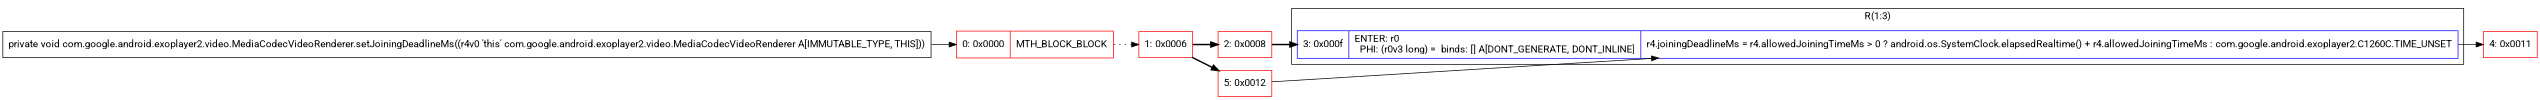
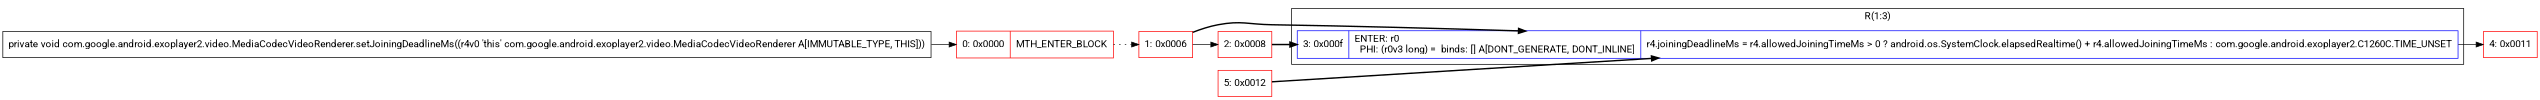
(1062, 44) -> (1062, 44)
(1202, 45) -> (1202, 45)
(1202, 62) -> (1355, 26)
(1462, 70) -> (1462, 70)
